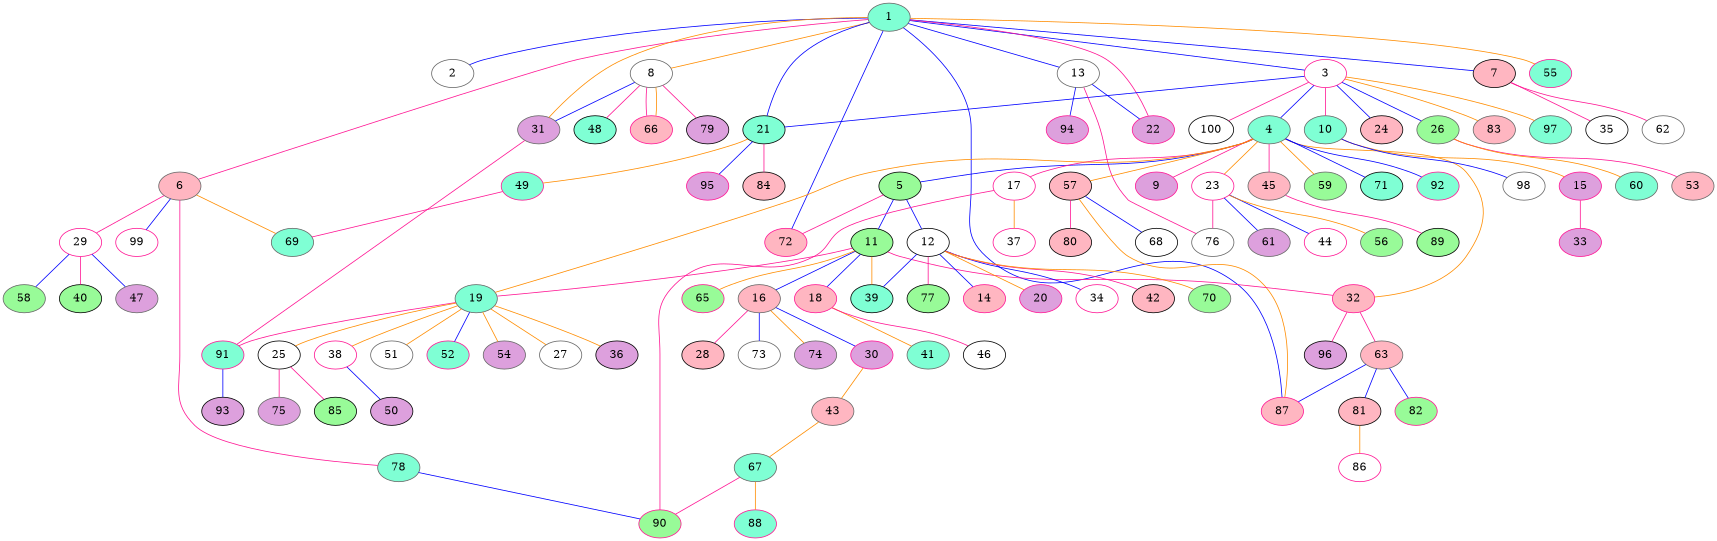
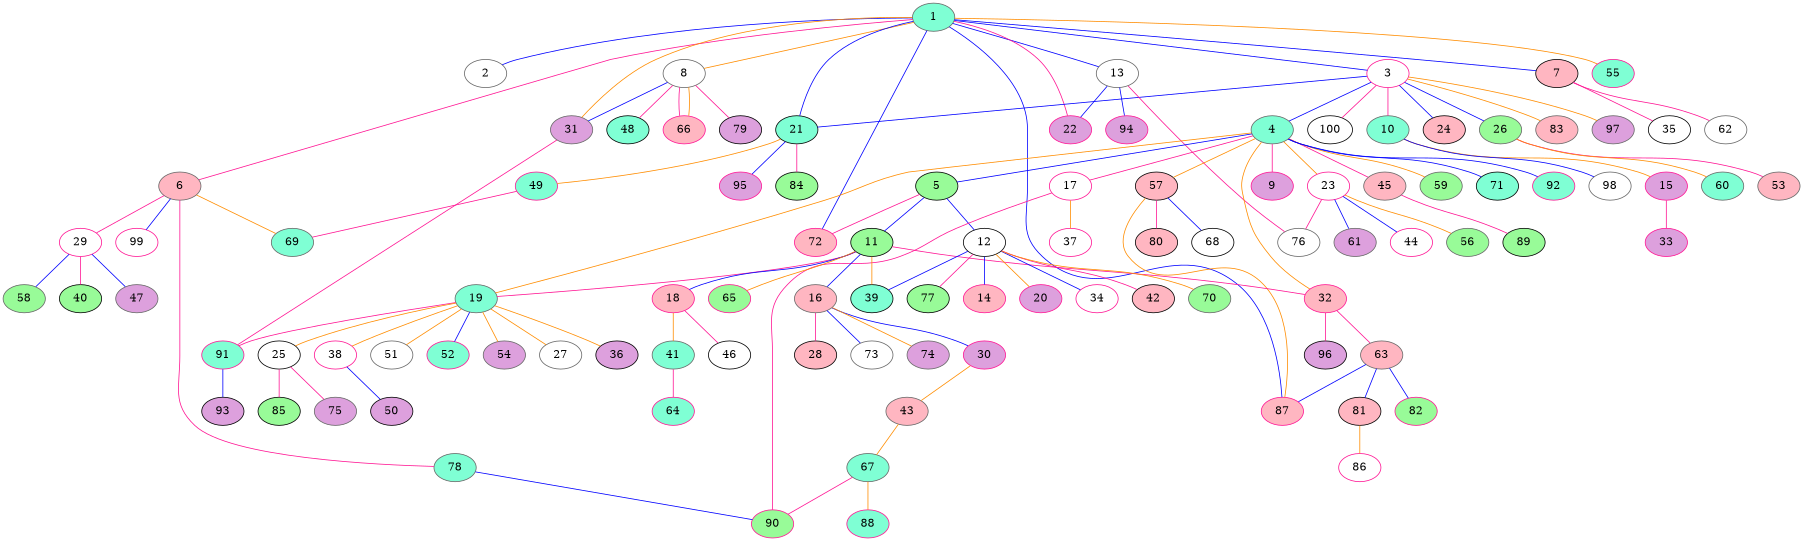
(1551, 130) -> (1613, 130)
(764, 186) -> (797, 186)
none -> (673, 411)
